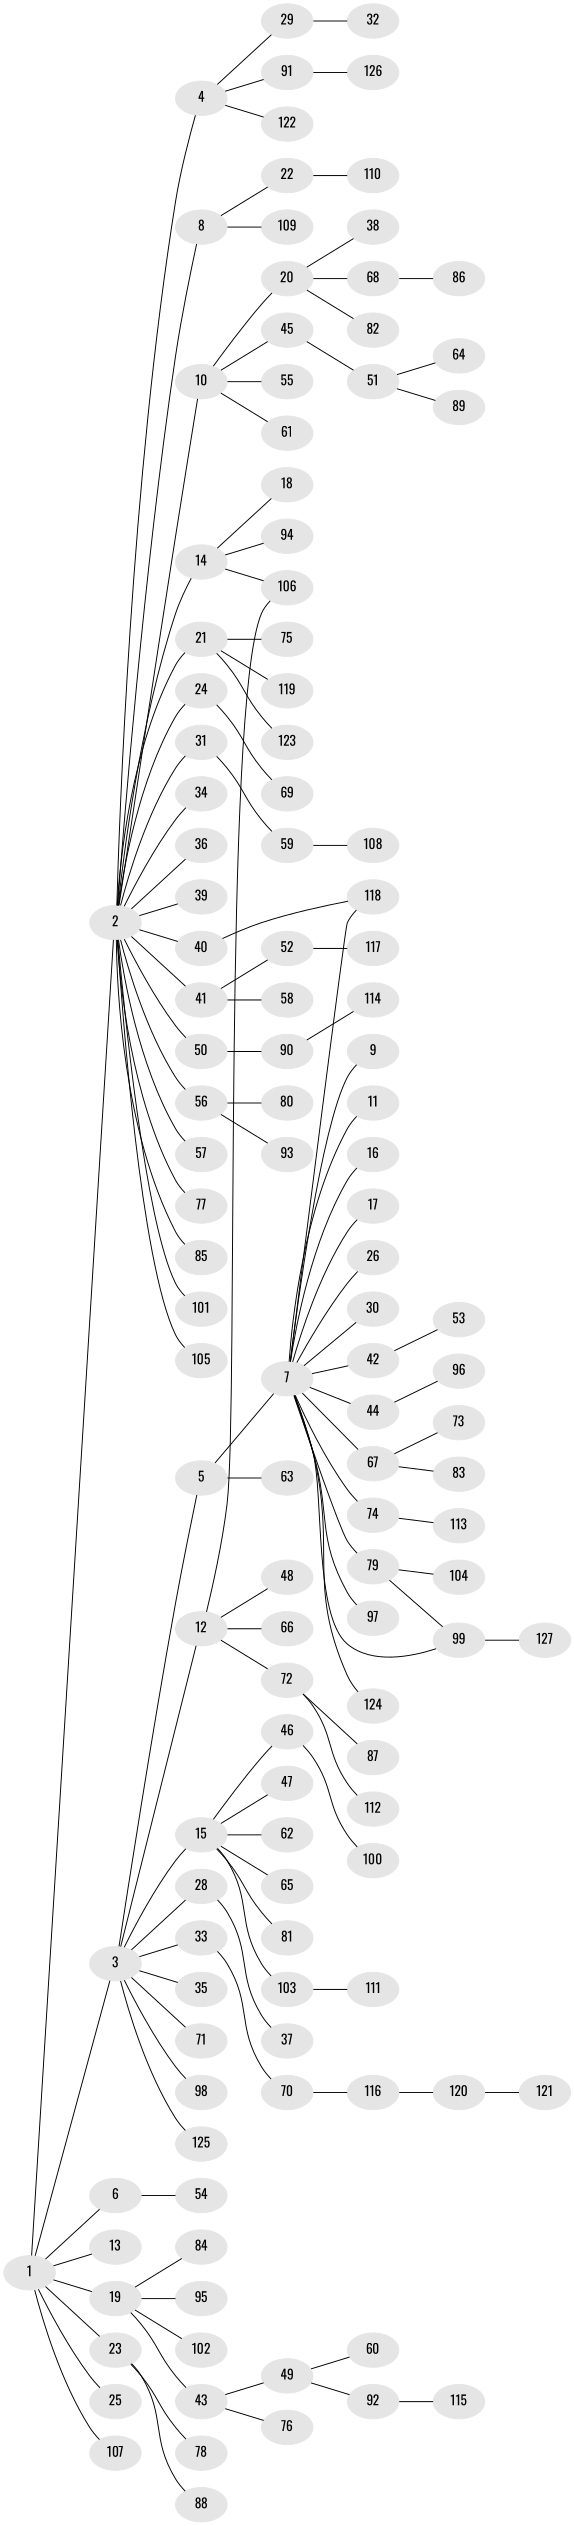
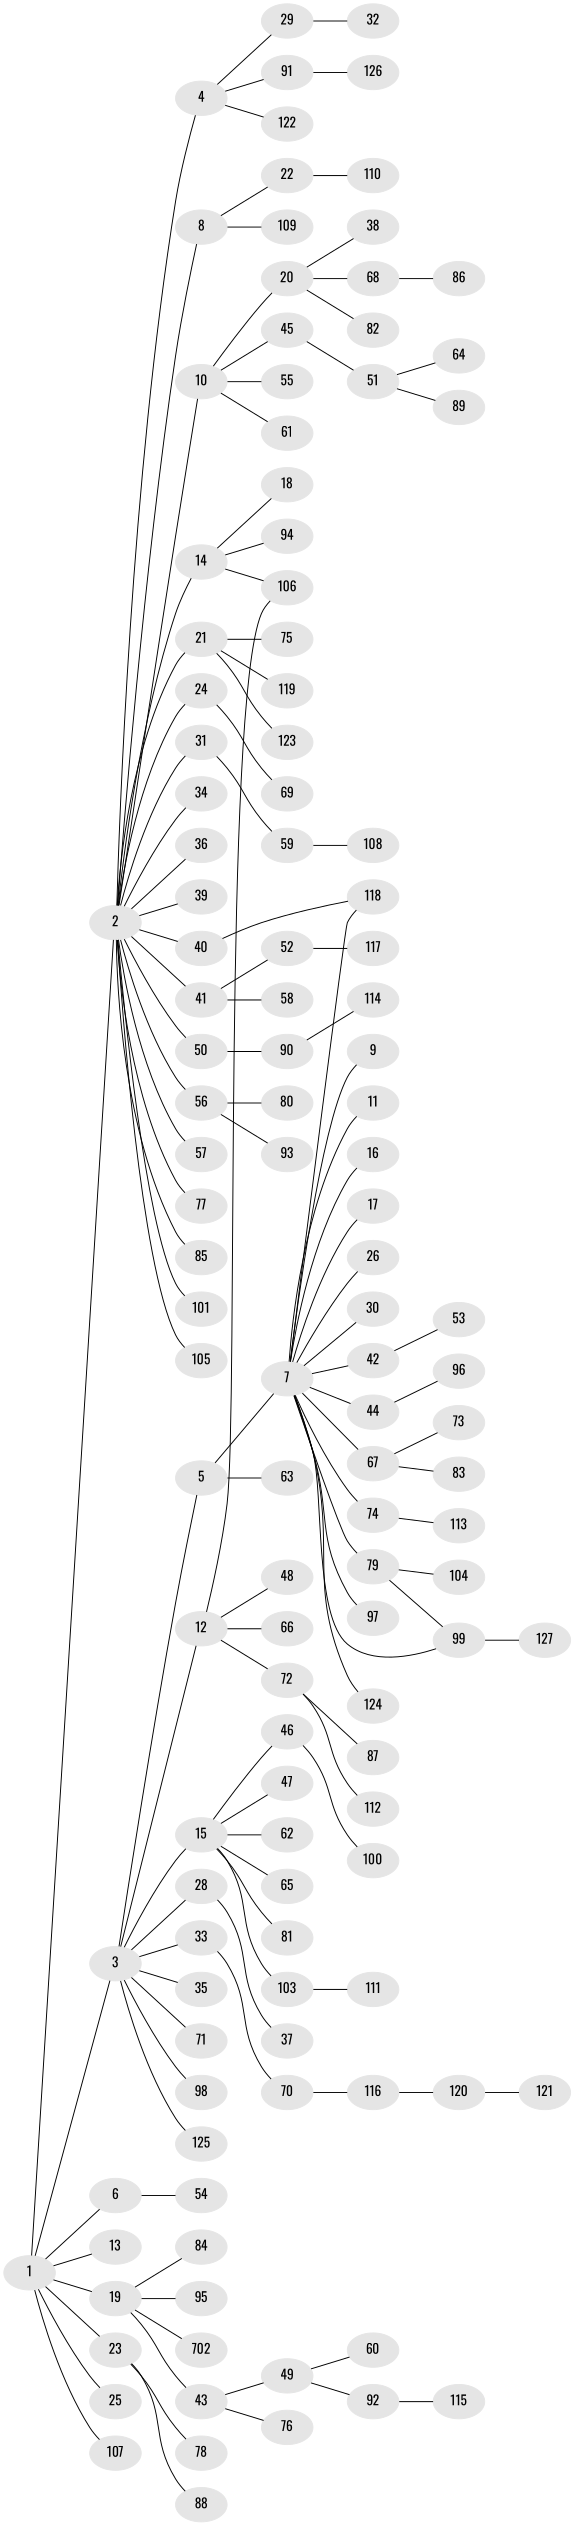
(201, 2350) -> (201, 2350)
